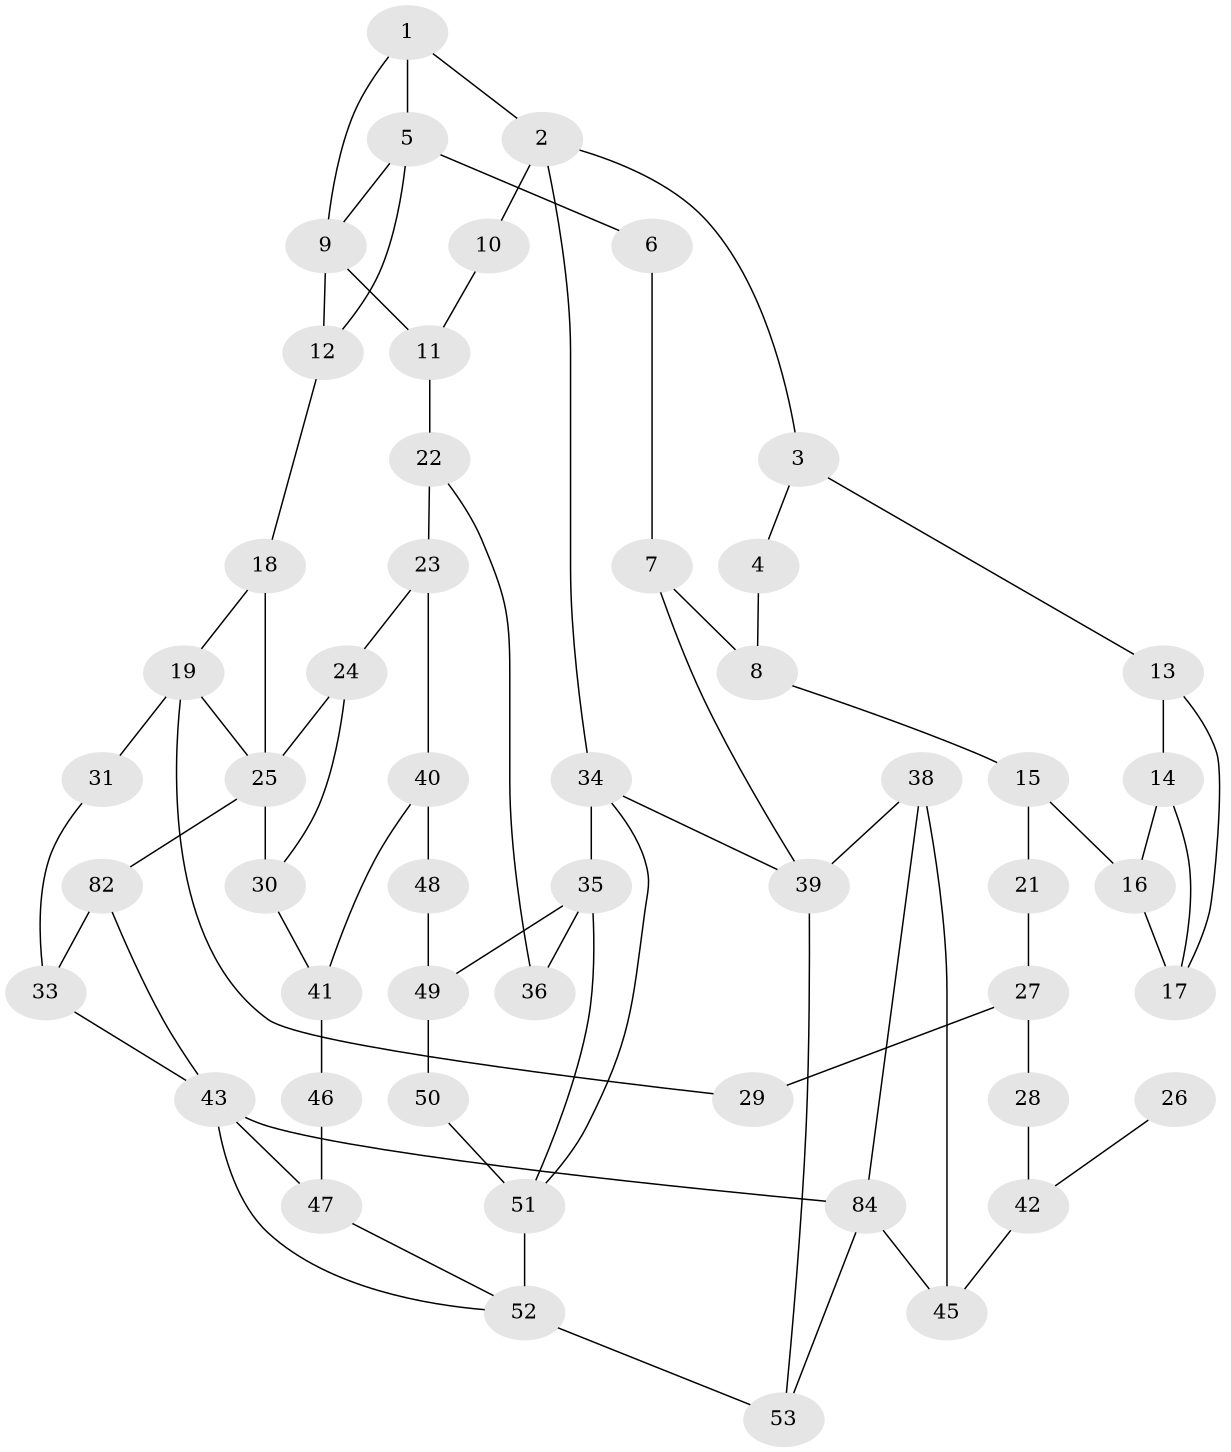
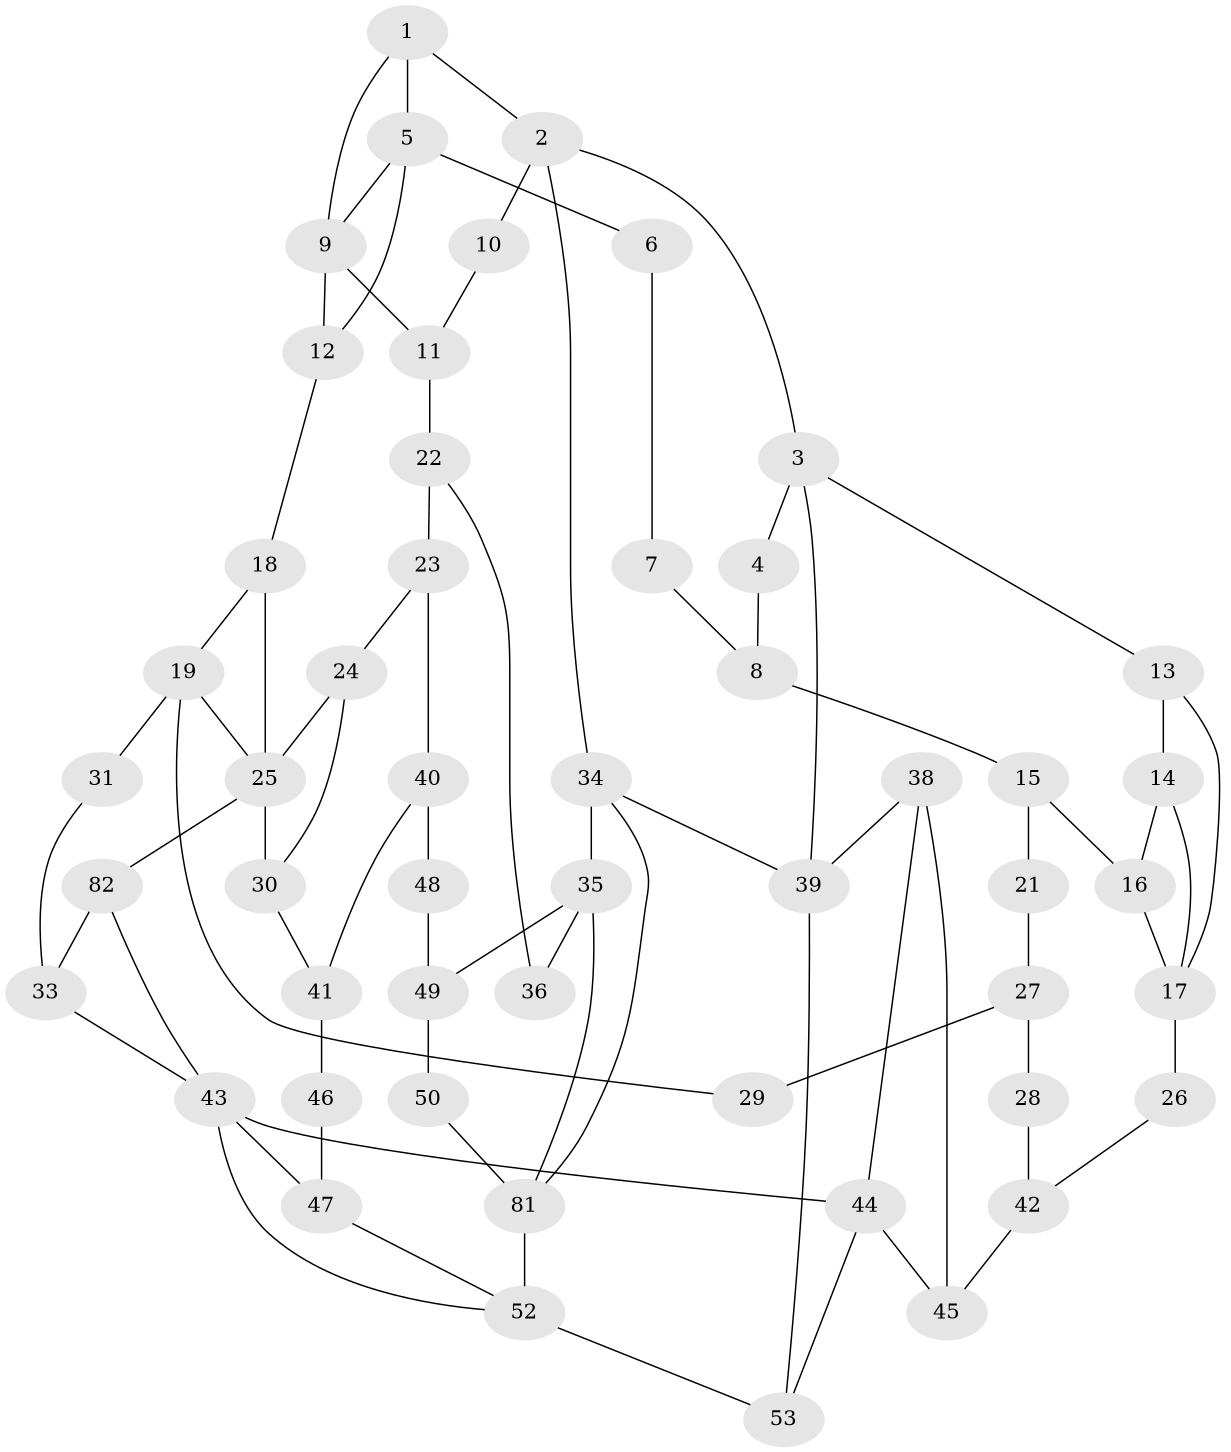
(720, 731) -> (817, 673)
none -> (1175, 1046)
(525, 1206) -> (525, 1206)
(865, 1206) -> (865, 1206)
